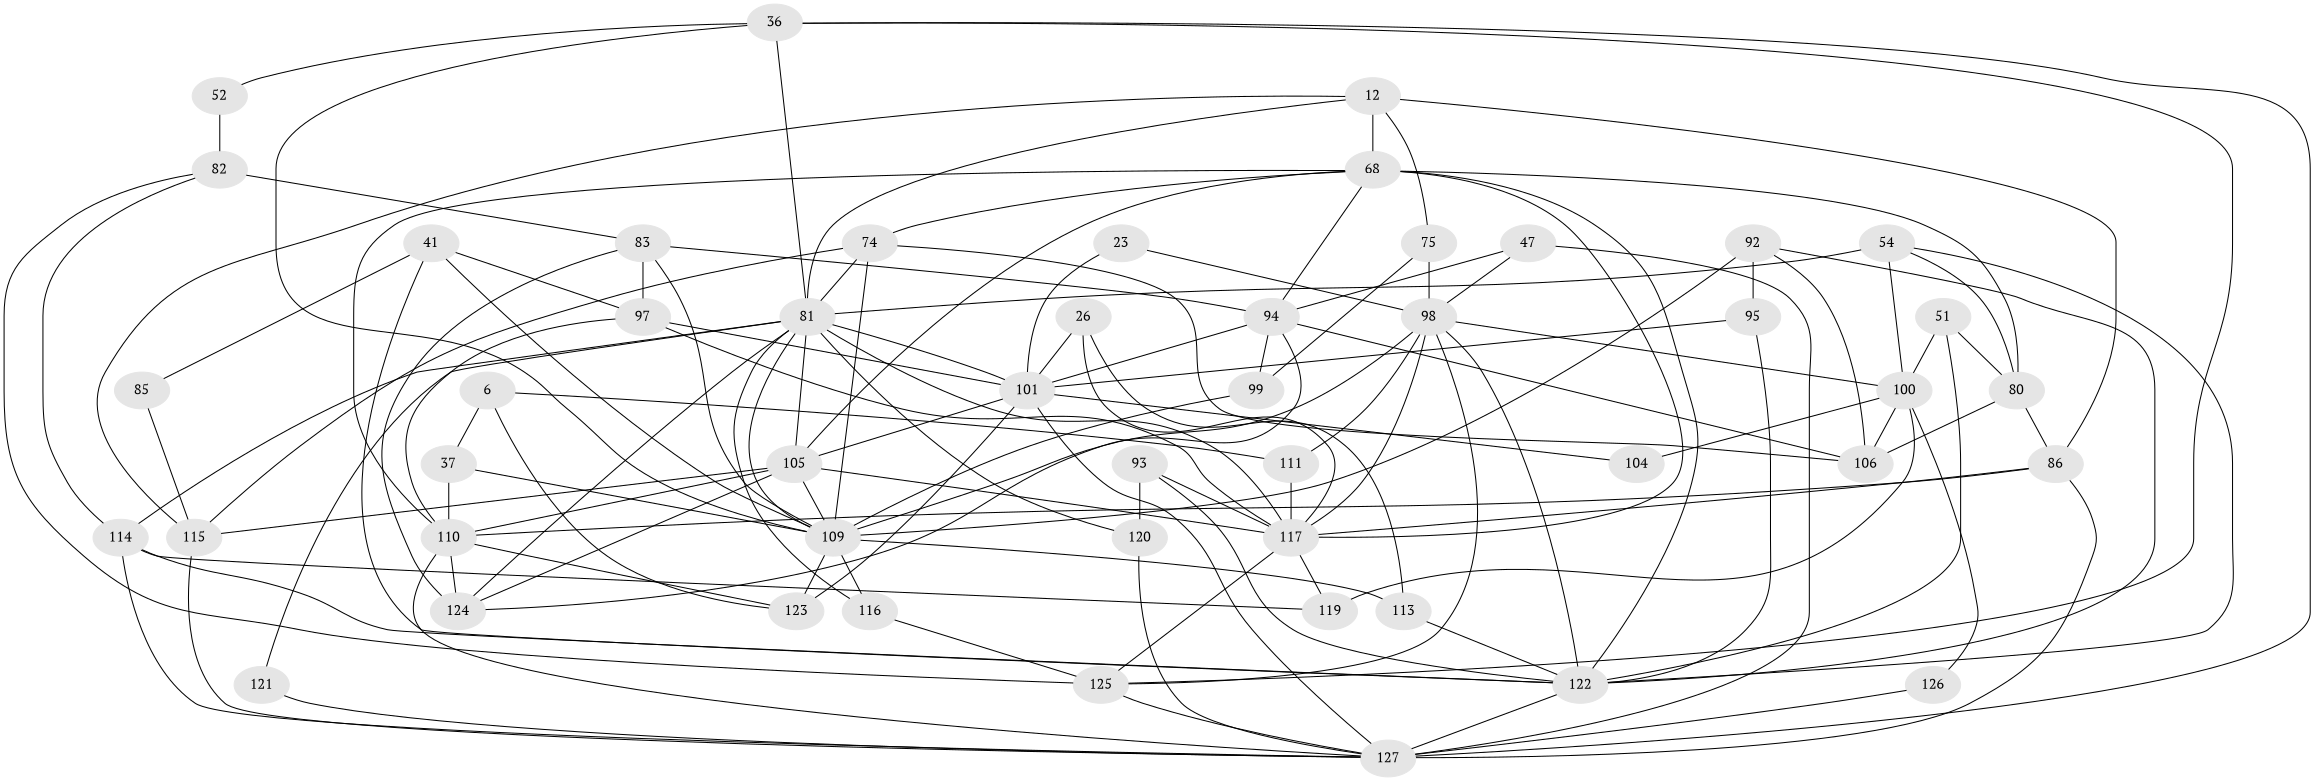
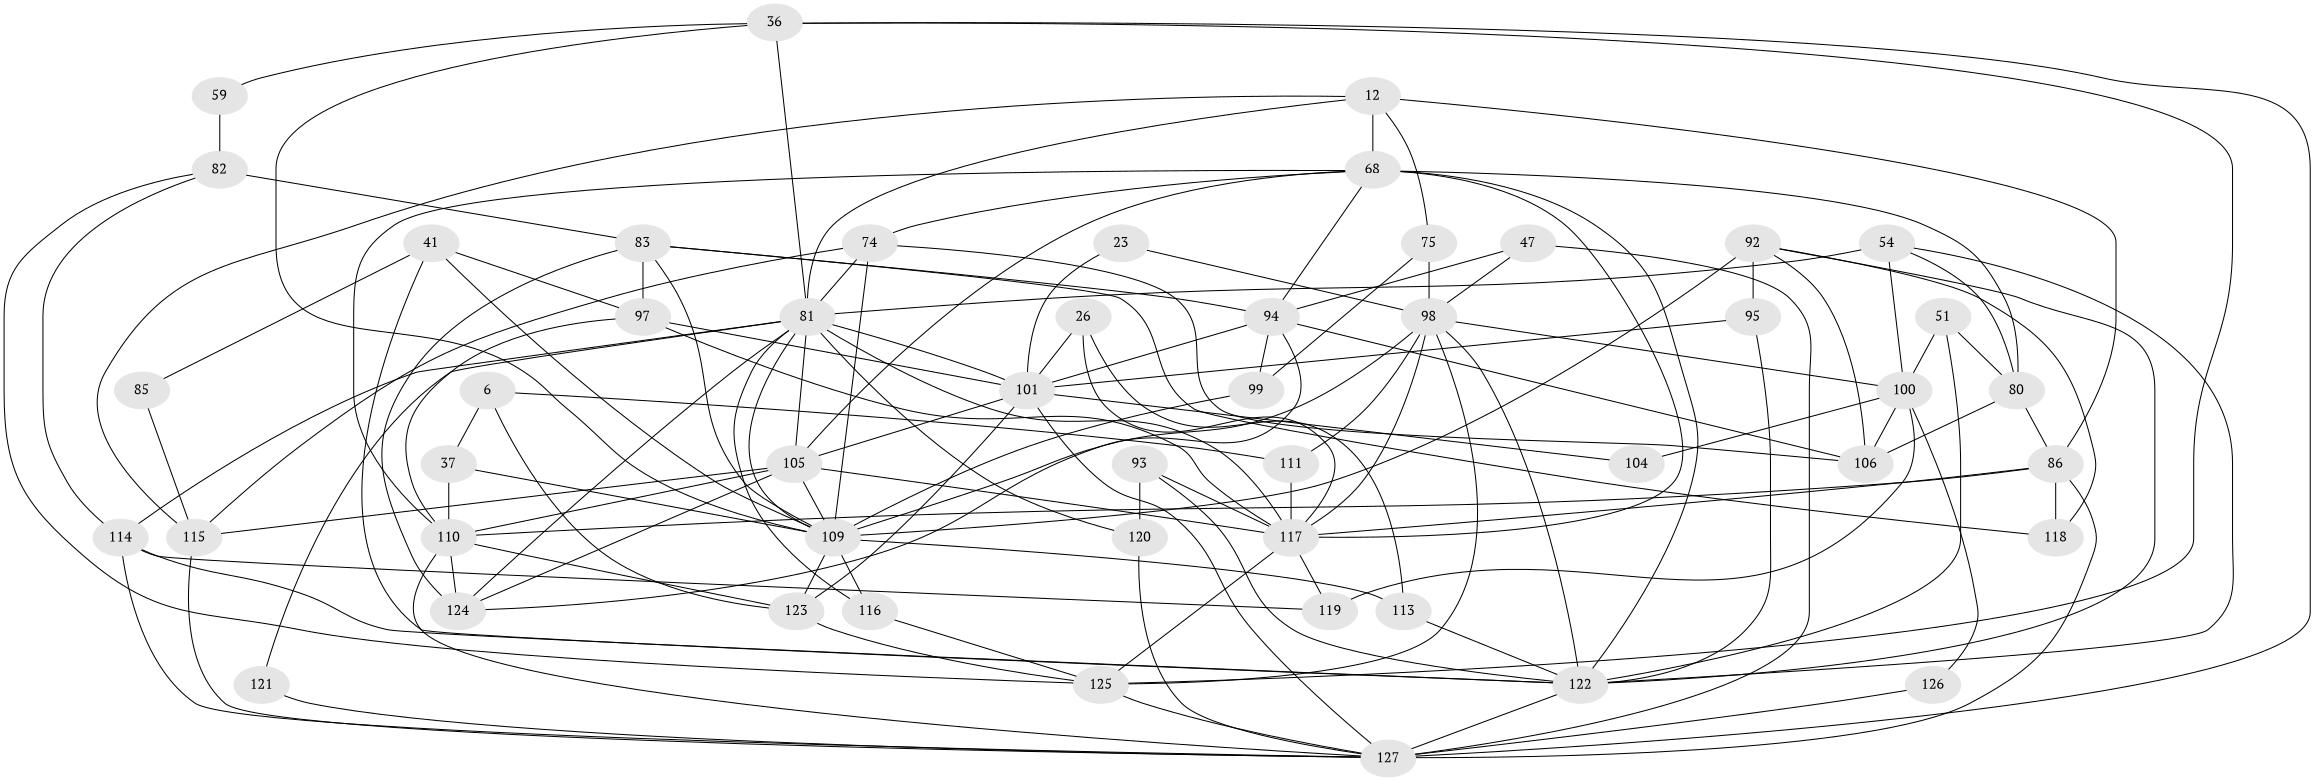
(220, 96) -> (220, 96)
none -> (2056, 538)
none -> (983, 666)
